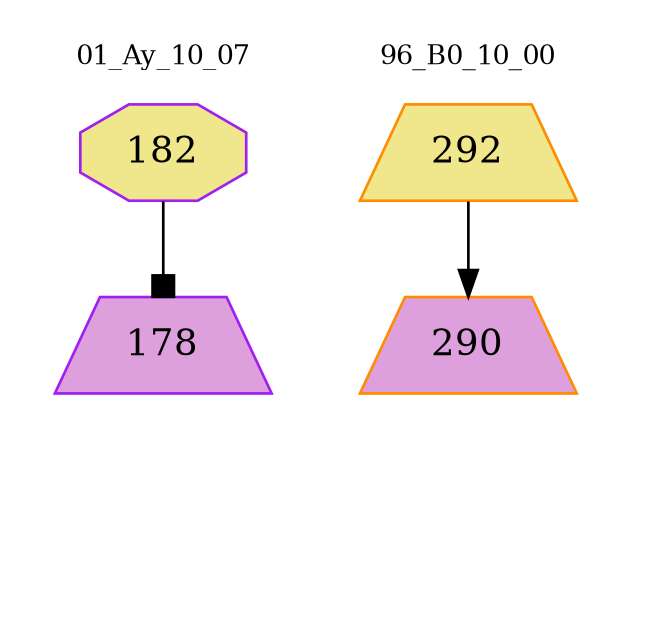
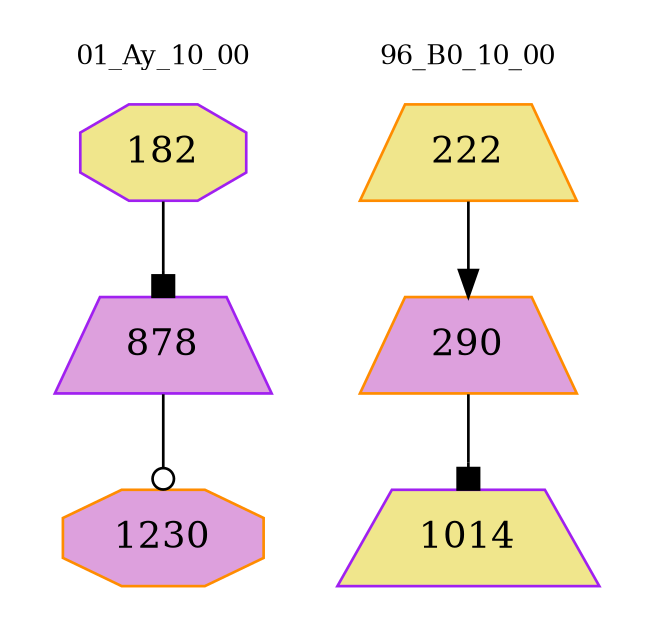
(163, 58) -> (163, 58)
(468, 153) -> (468, 153)
(163, 345) -> (163, 345)
none -> (163, 538)
none -> (468, 538)
